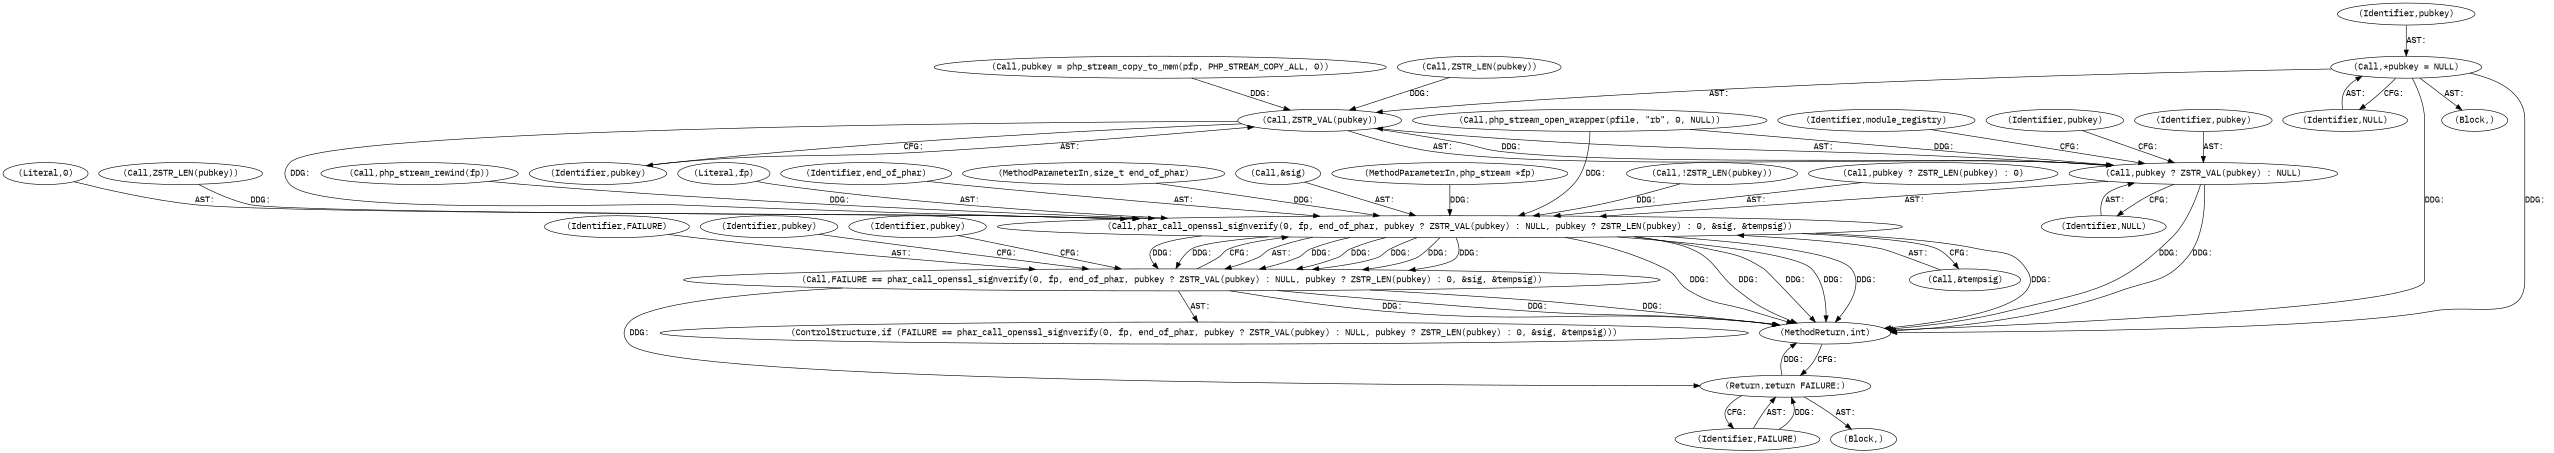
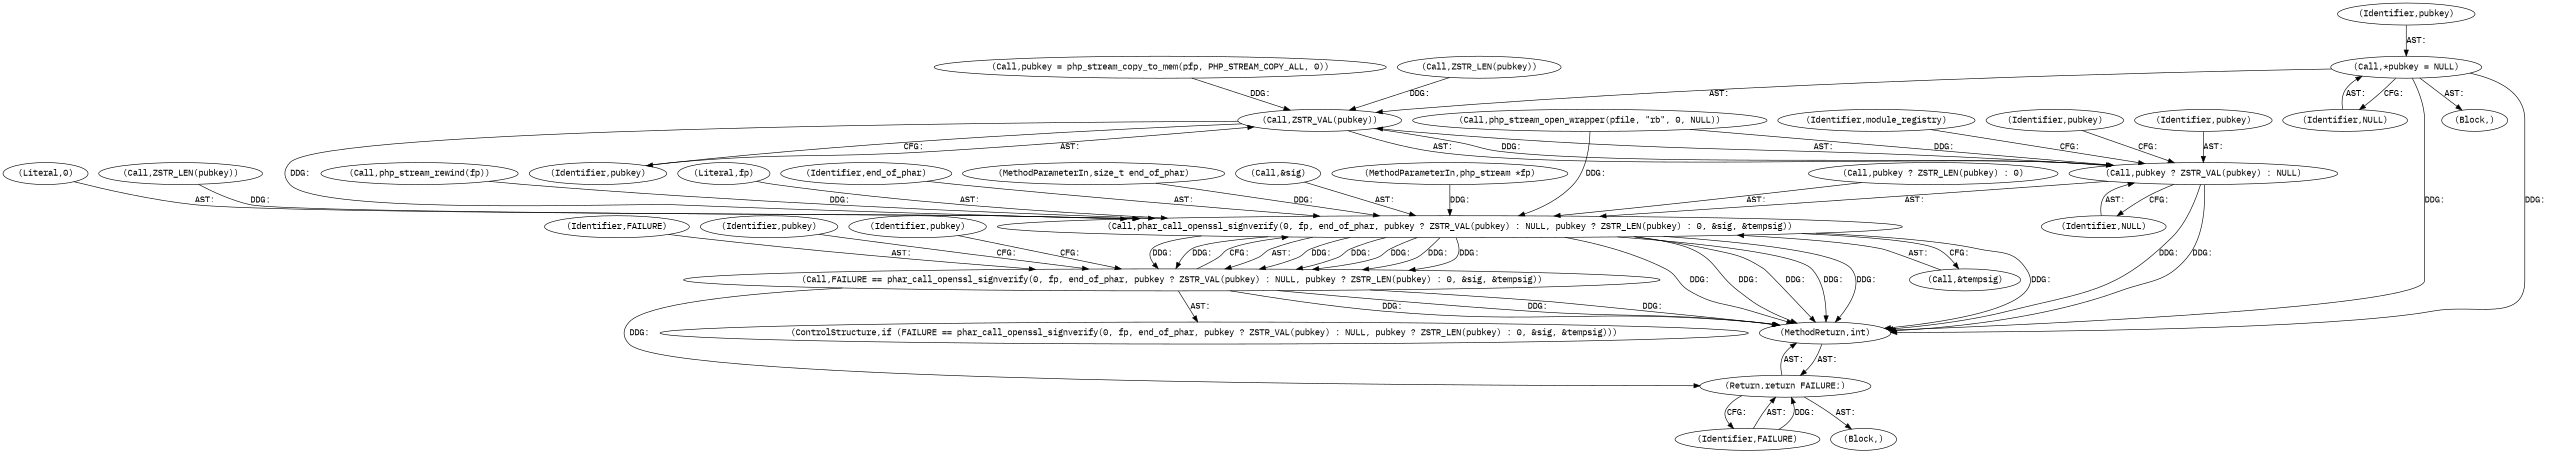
(1712, 174) -> none
(1796, 360) -> (1796, 360)
(1830, 360) -> (1830, 360)
